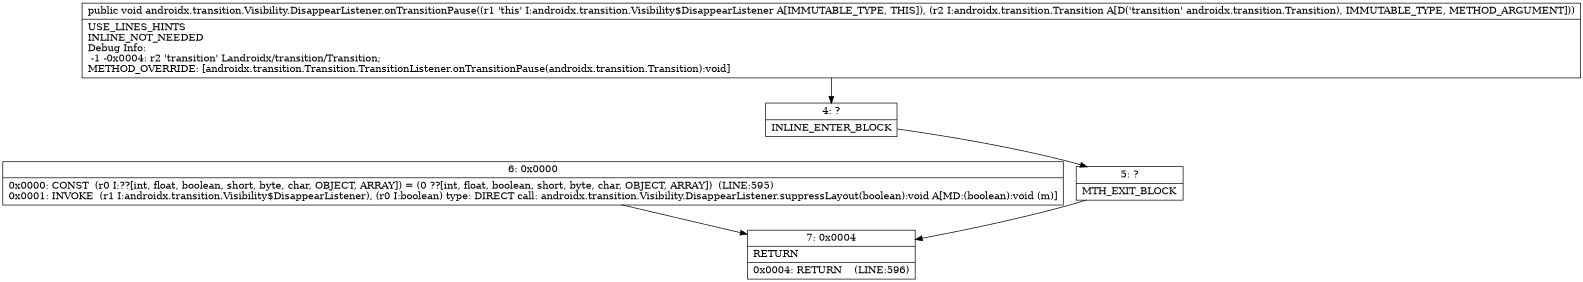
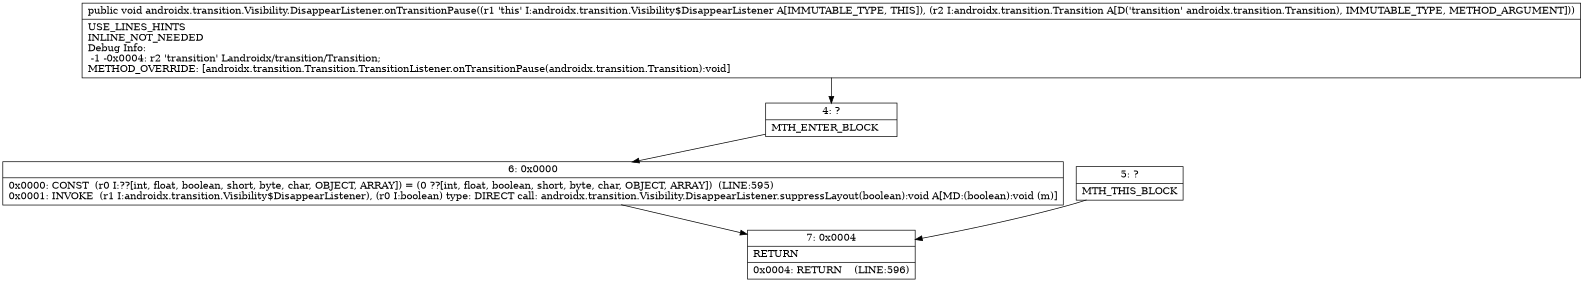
(831, 128) -> (825, 128)
(989, 144) -> (702, 147)
(1129, 191) -> (1130, 191)
